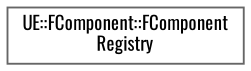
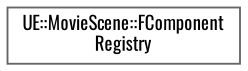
(126, 36) -> (124, 36)
